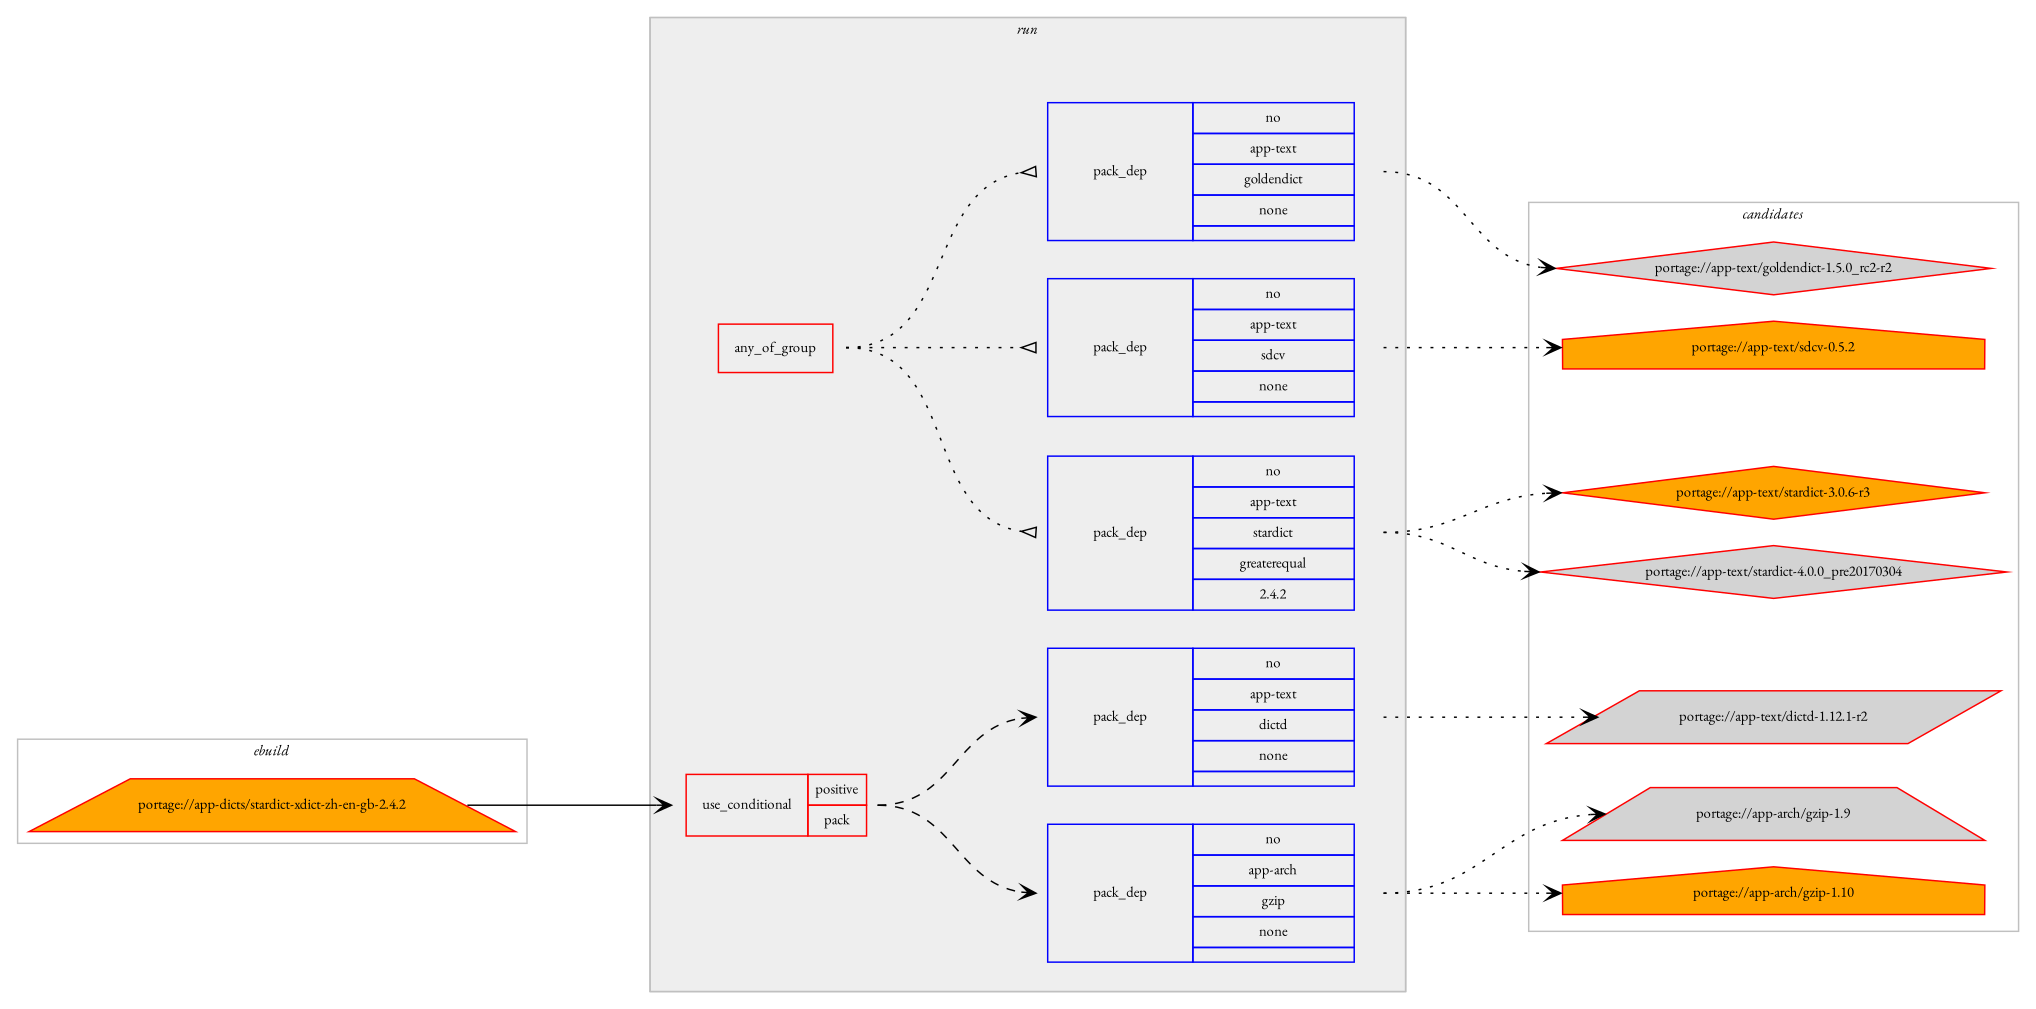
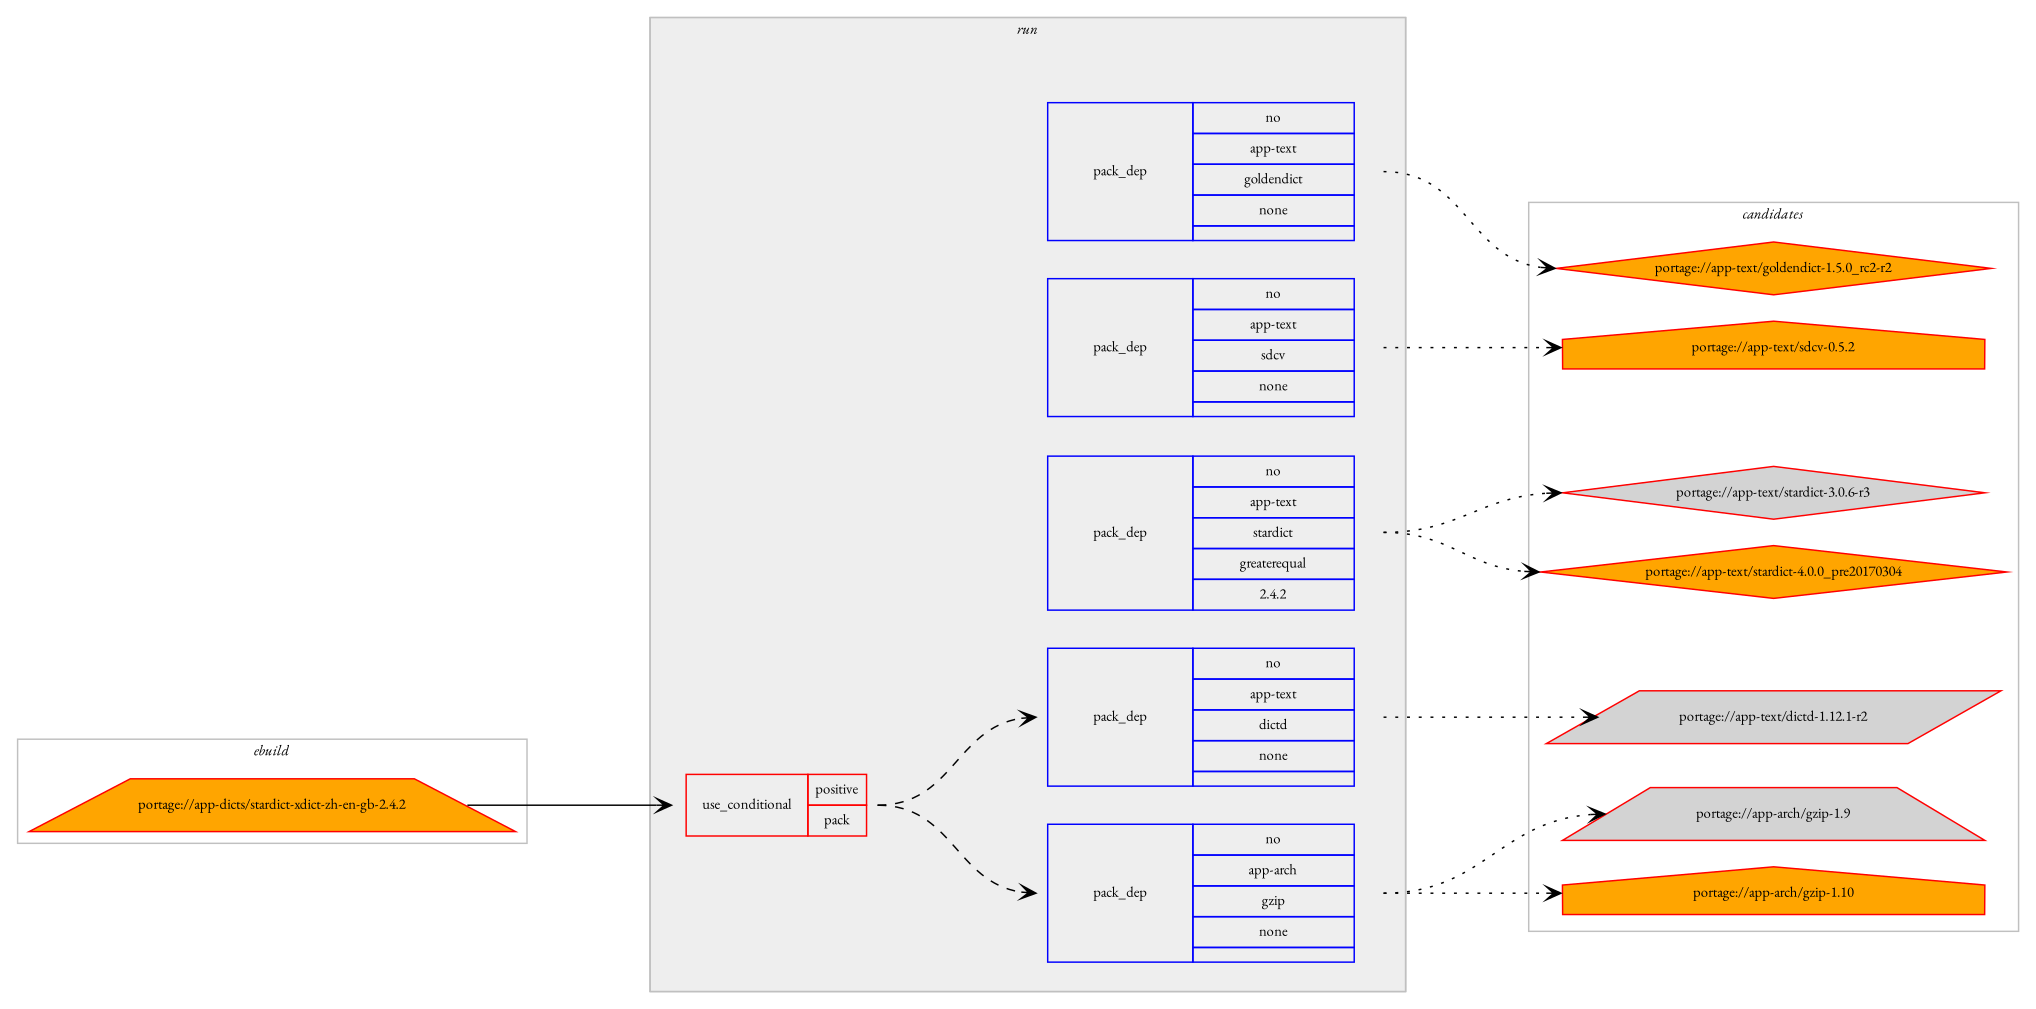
(1774, 268) -> (1774, 268)
(776, 348) -> none
(1774, 493) -> (1774, 493)
(1774, 572) -> (1774, 572)
